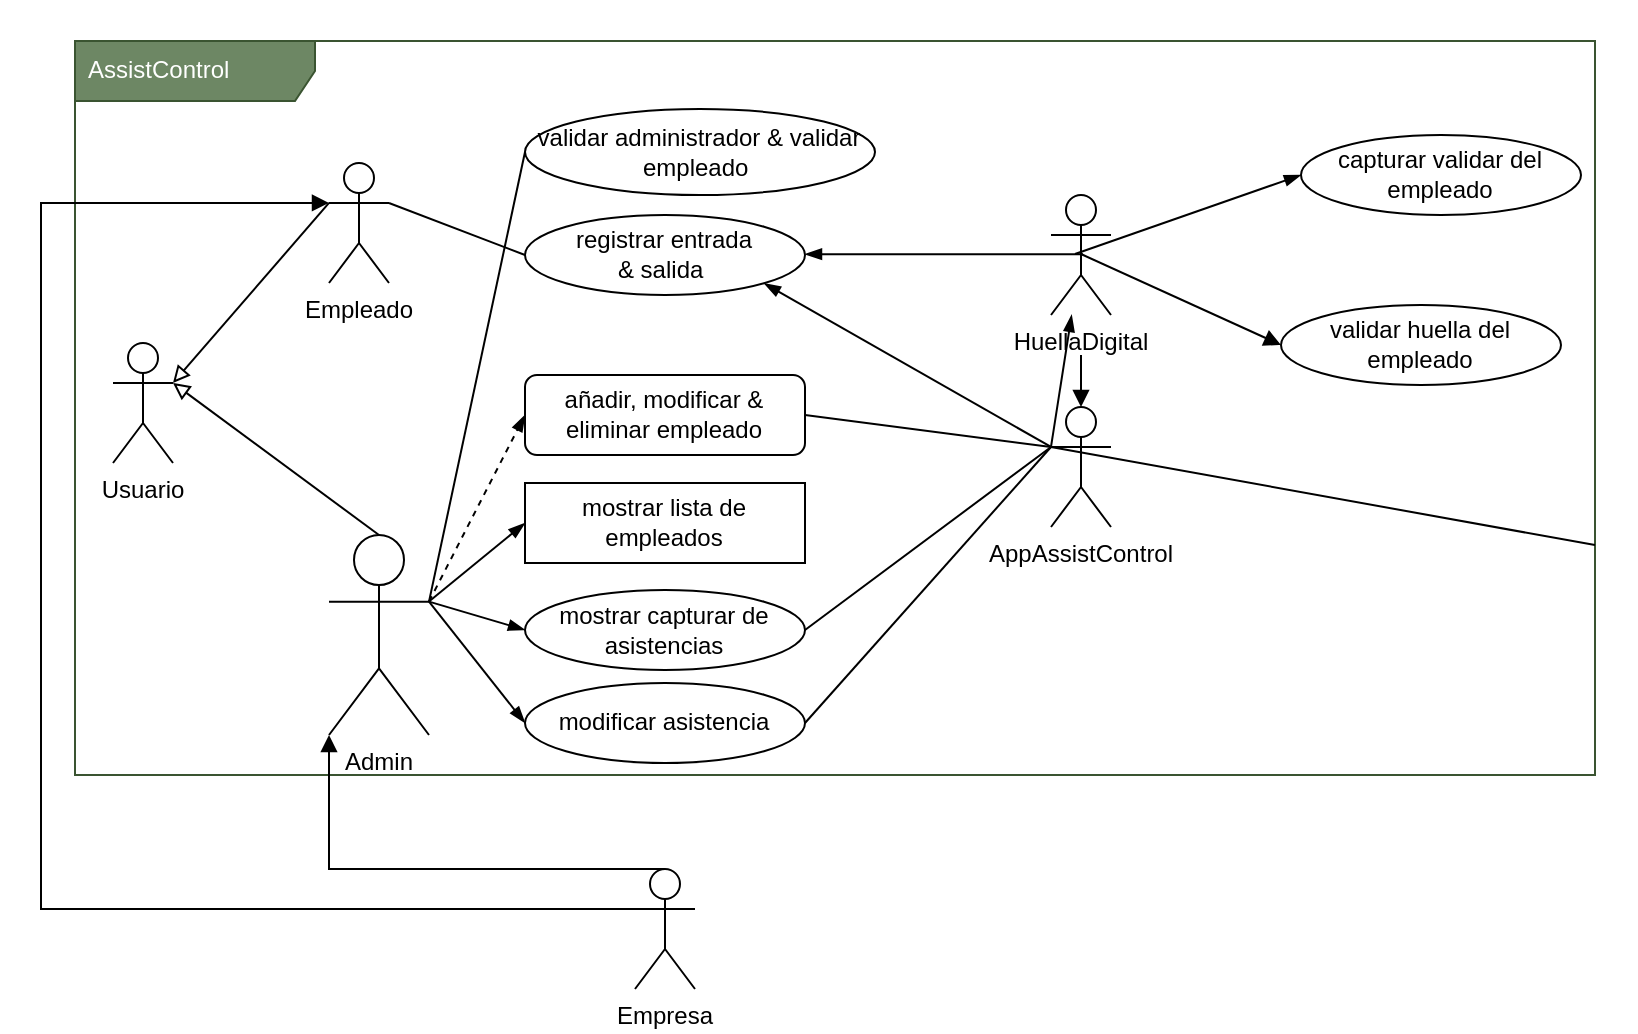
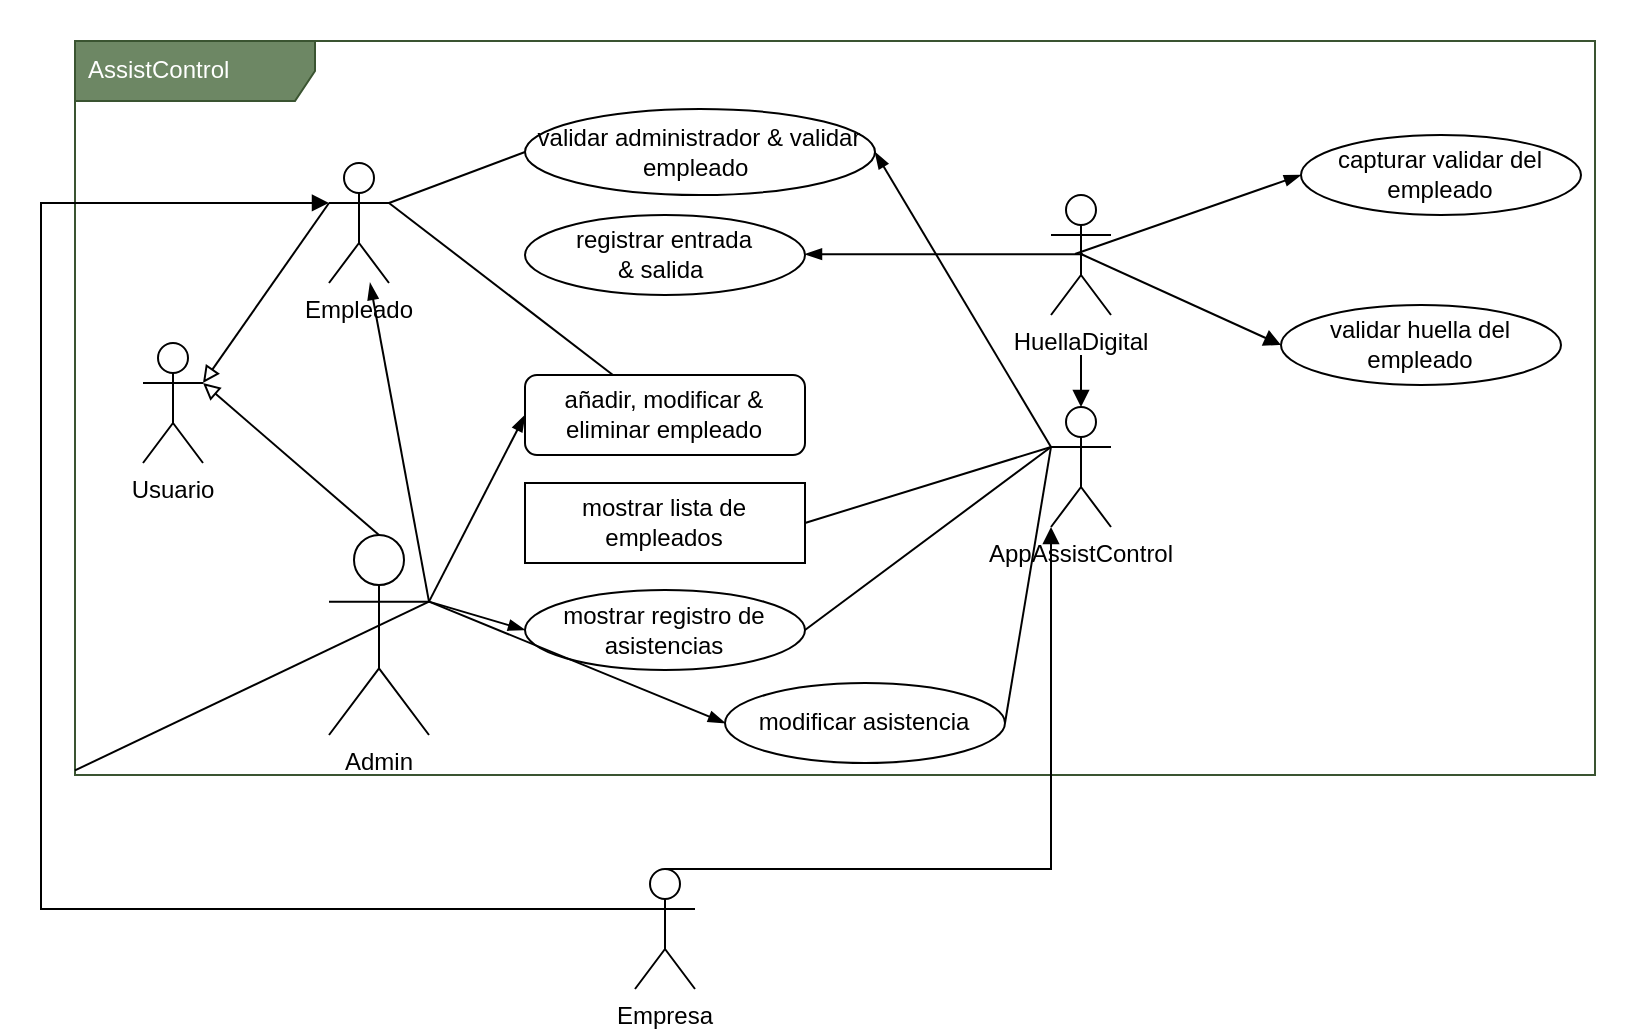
none -> (459, 177)
(447, 225) -> (502, 290)
(909, 366) -> none
(1060, 387) -> (993, 349)
(143, 403) -> (173, 403)
(922, 430) -> none
(464, 438) -> (227, 698)
(1338, 499) -> (924, 486)
(476, 511) -> (476, 511)
(473, 566) -> (400, 446)
(665, 631) -> (665, 631)
(665, 723) -> (865, 723)
(437, 869) -> none
none -> (1021, 869)
